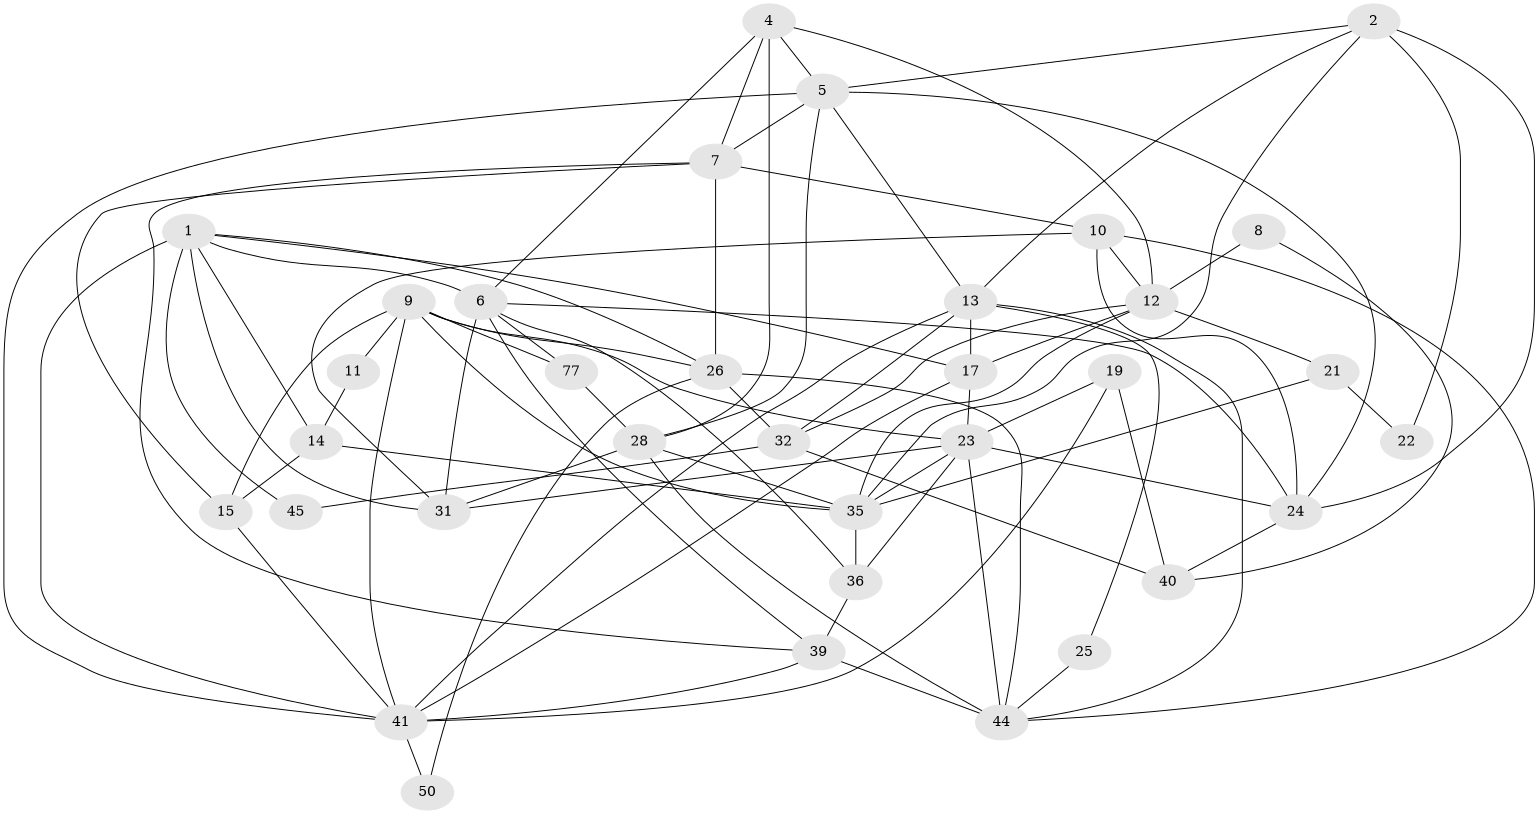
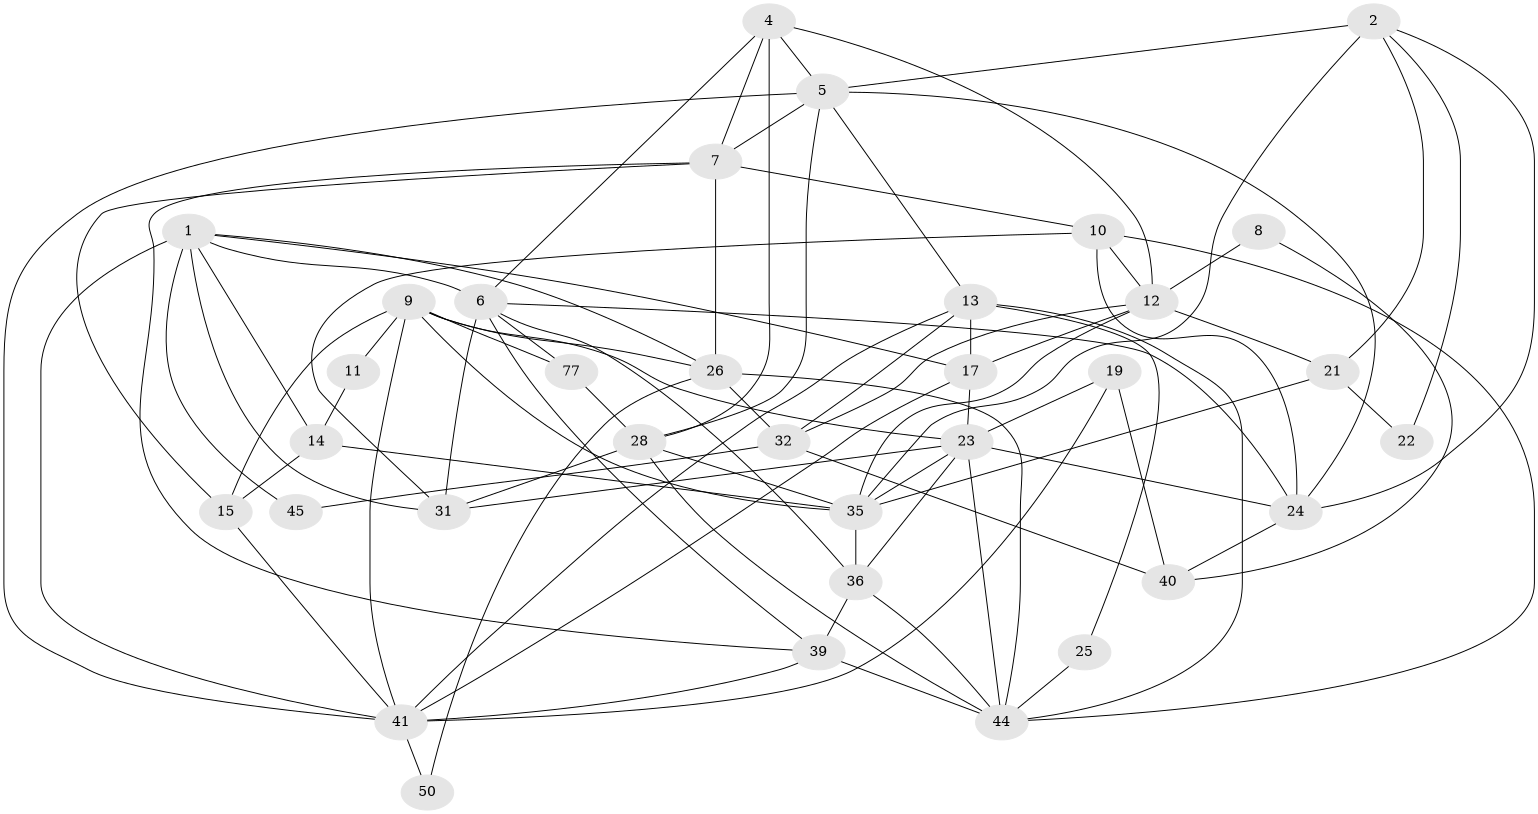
(1165, 134) -> (1423, 206)
none -> (935, 647)
